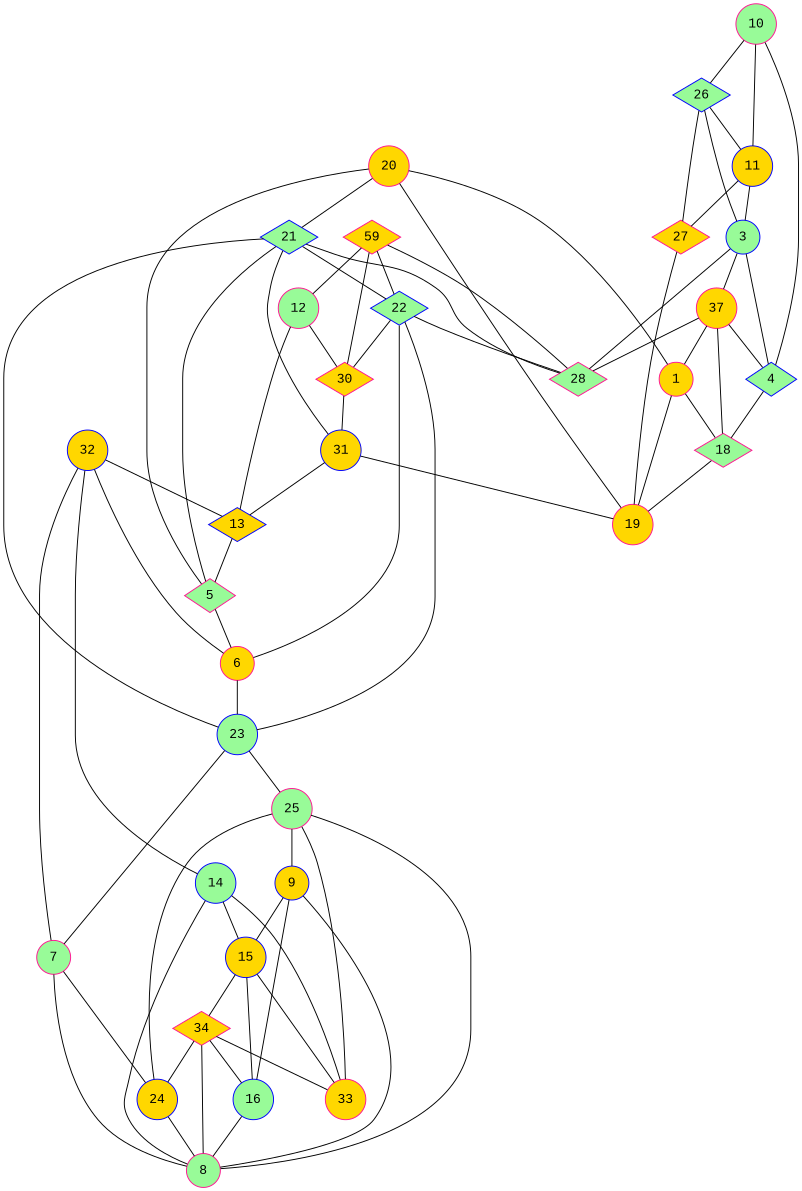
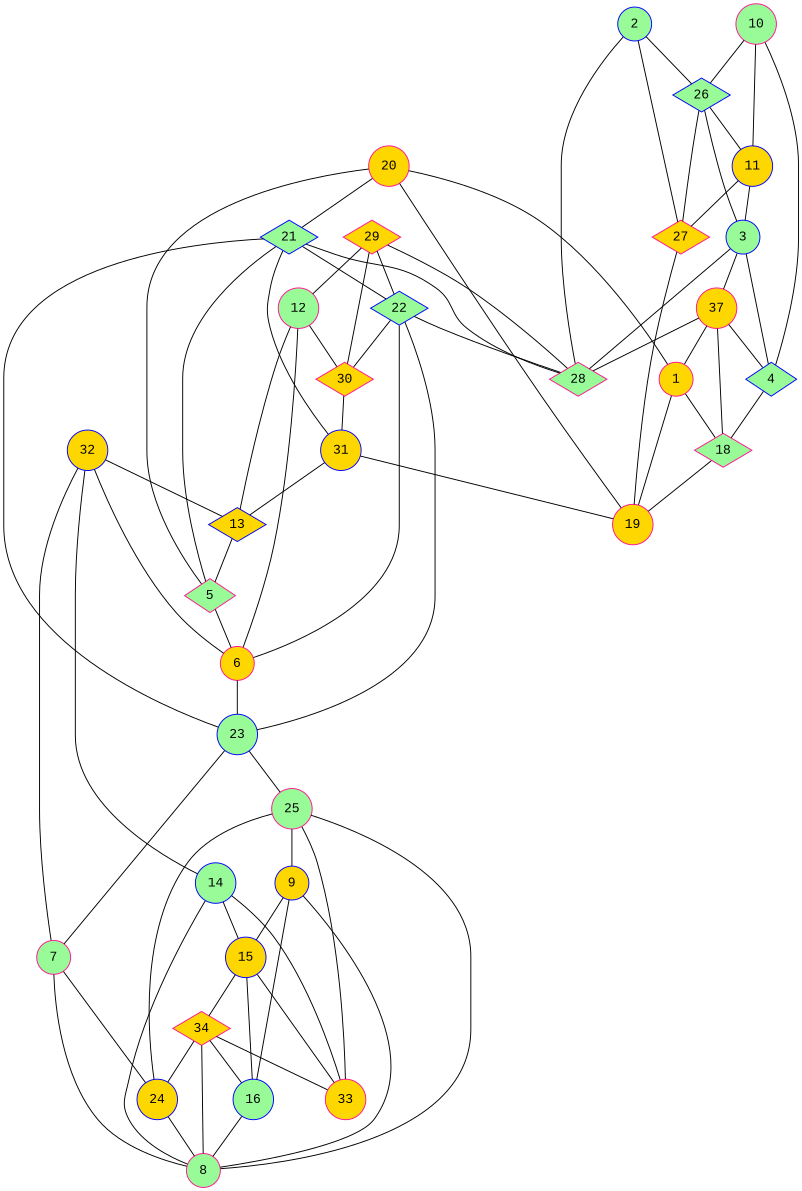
none -> (635, 24)
(372, 237) -> (372, 237)
none -> (285, 482)
